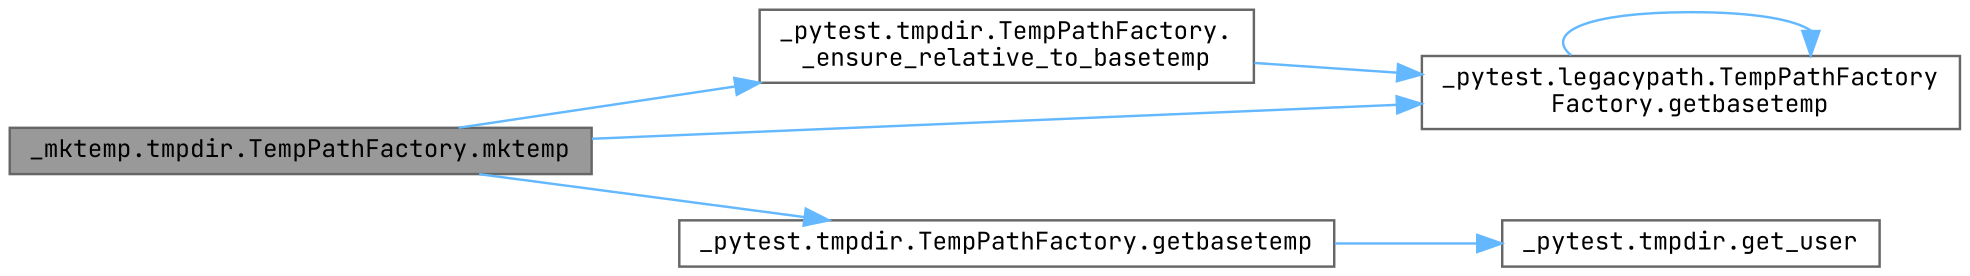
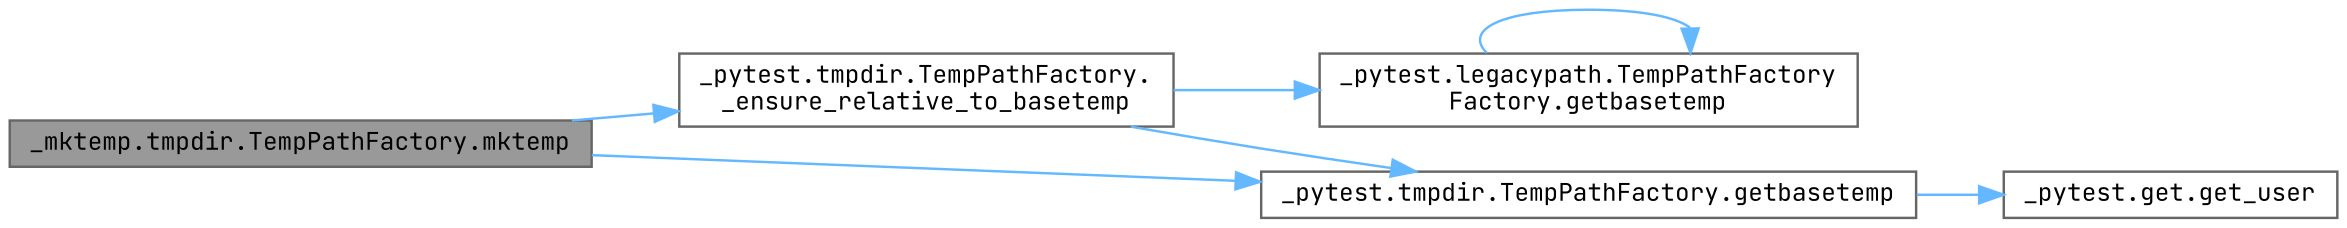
(994, 122) -> none
none -> (1261, 148)
(1691, 243) -> (2171, 195)
